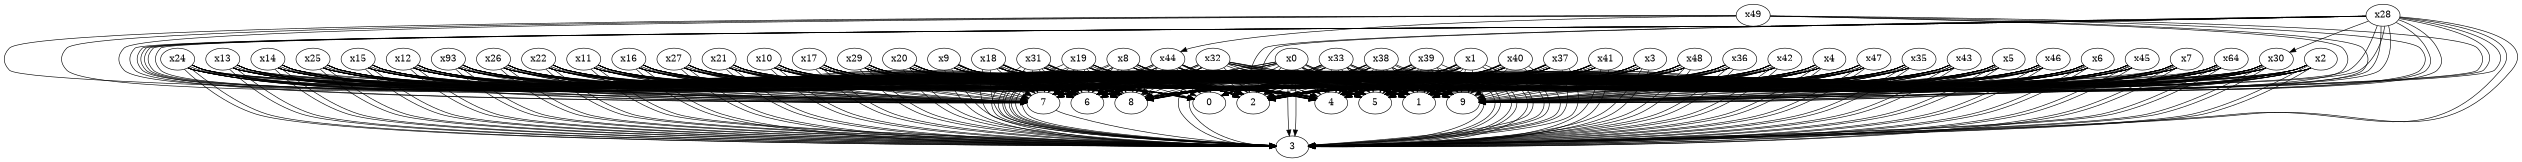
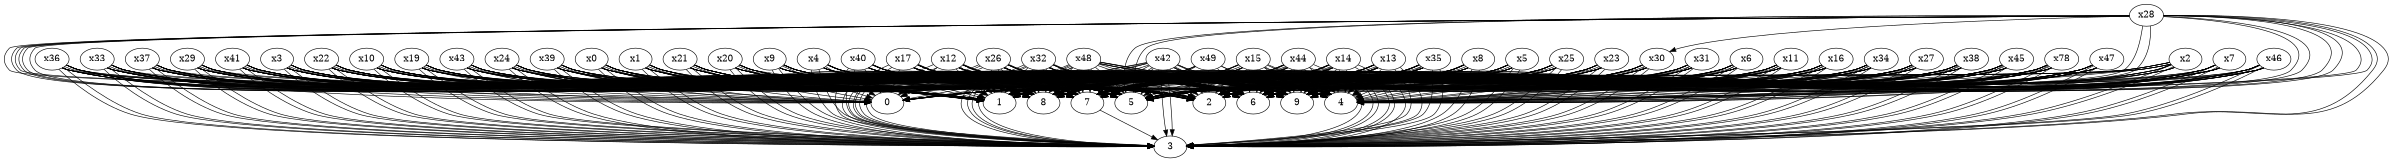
(1460, 23) -> (1209, 78)
(448, 59) -> (1612, 59)
(989, 59) -> (2062, 59)
(2231, 59) -> (1881, 59)
(1544, 81) -> none
(1634, 81) -> none
(1701, 81) -> none
